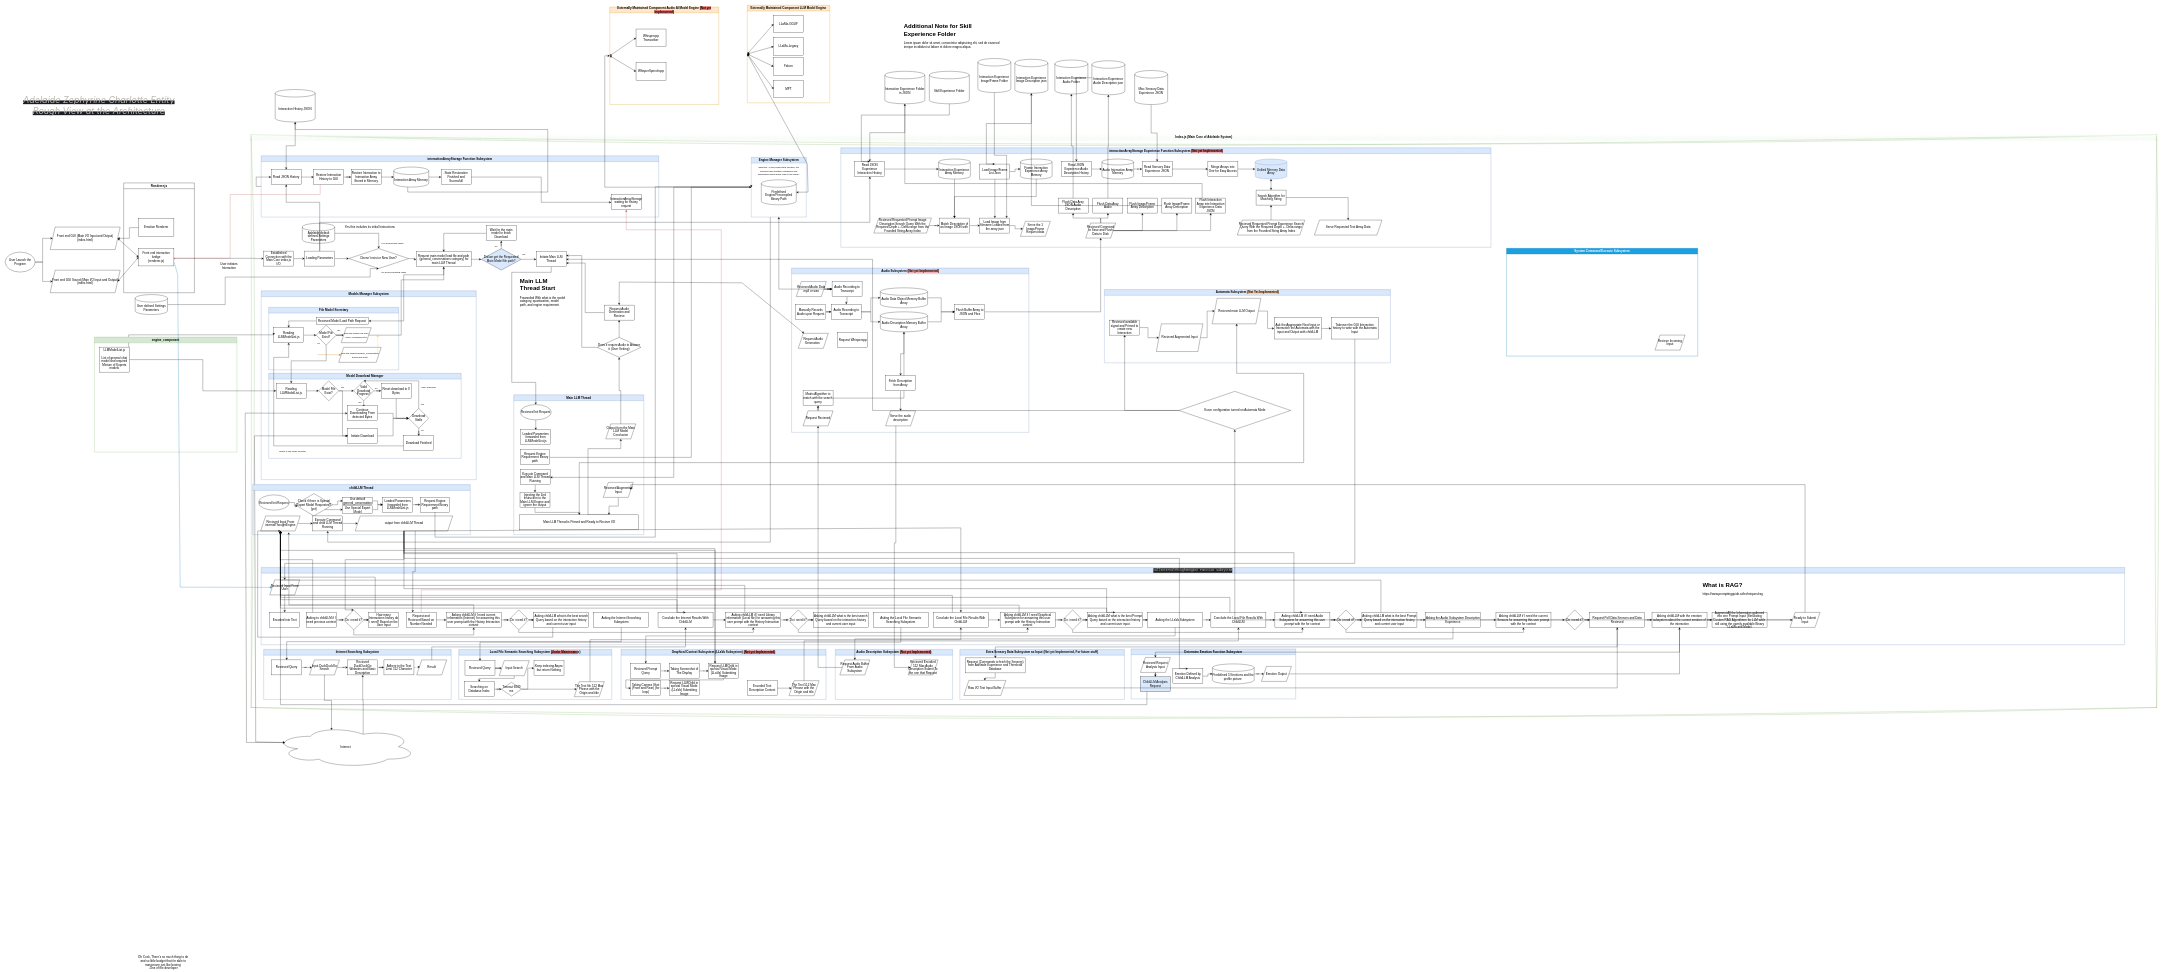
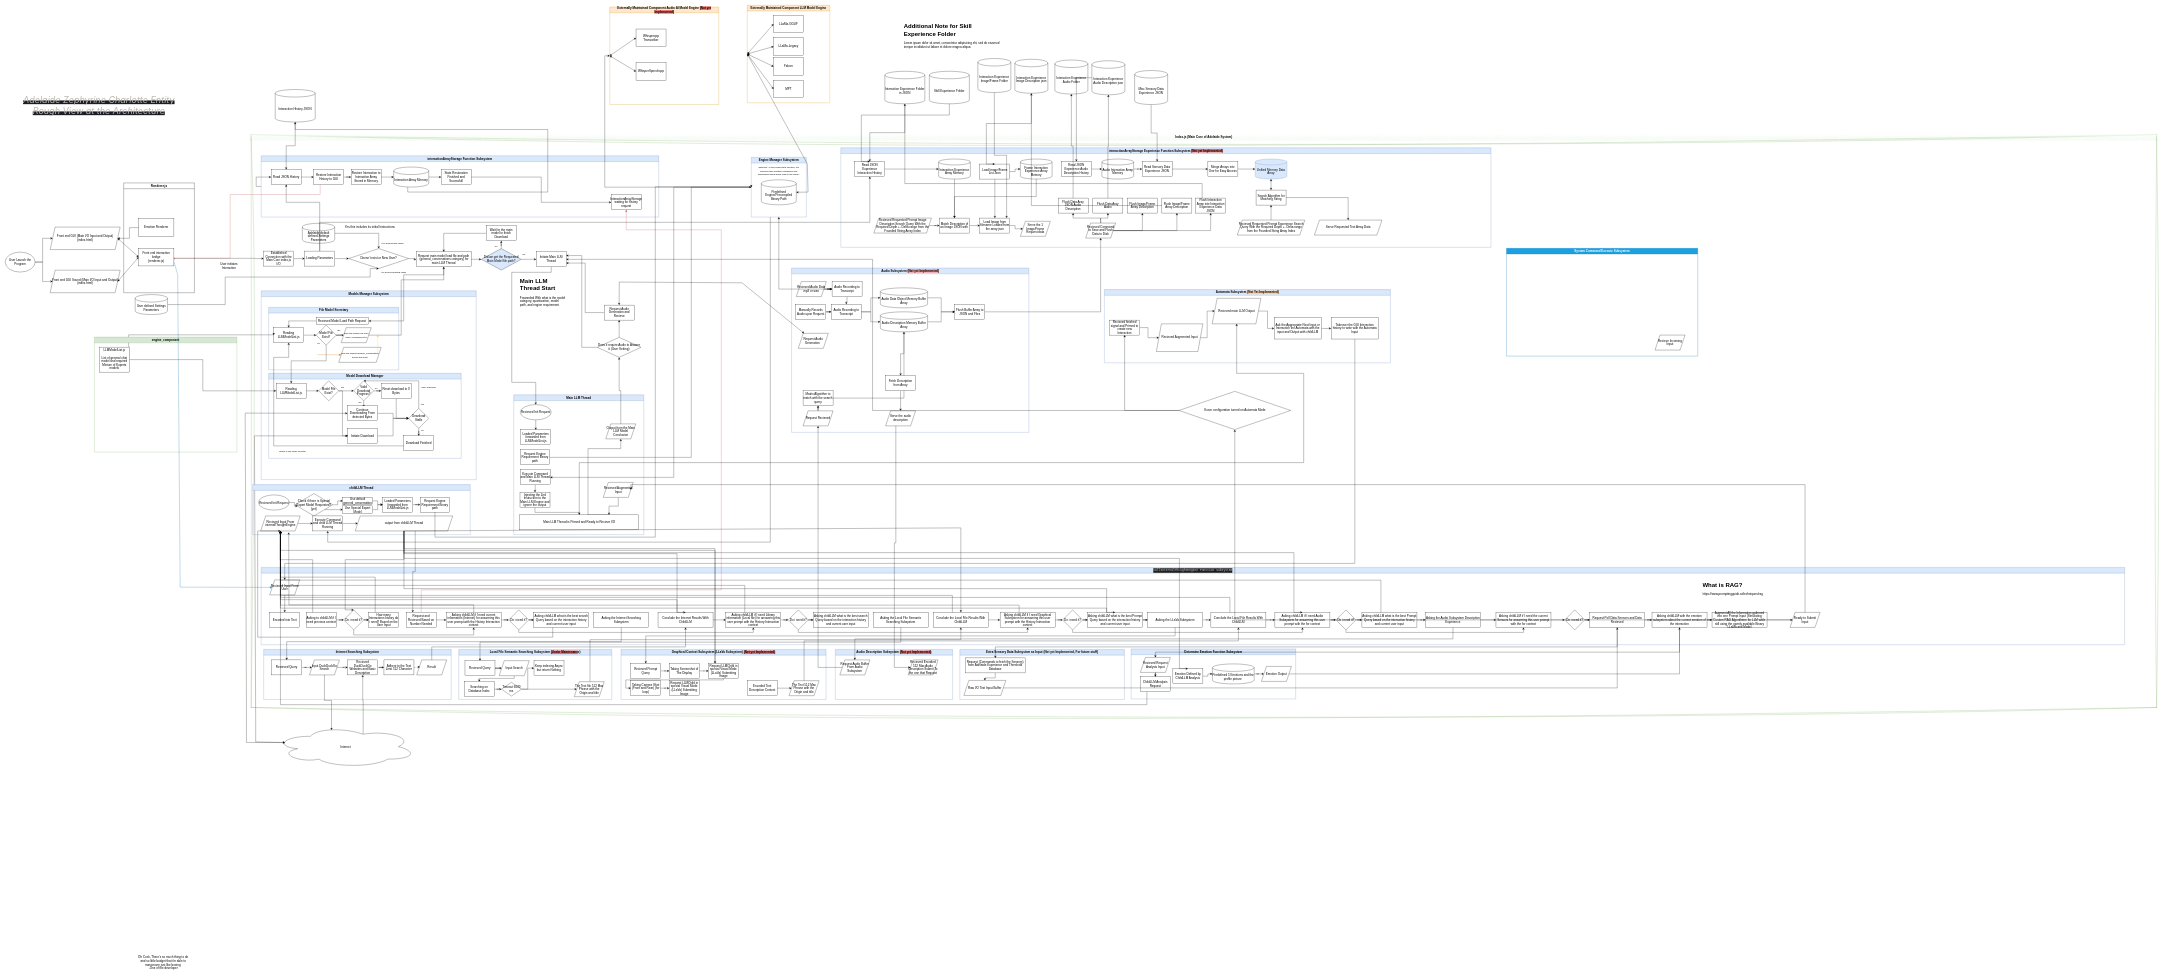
(1124, 327) -> (1124, 327)
(853, 340) -> none
(1155, 684) -> (1155, 684)
